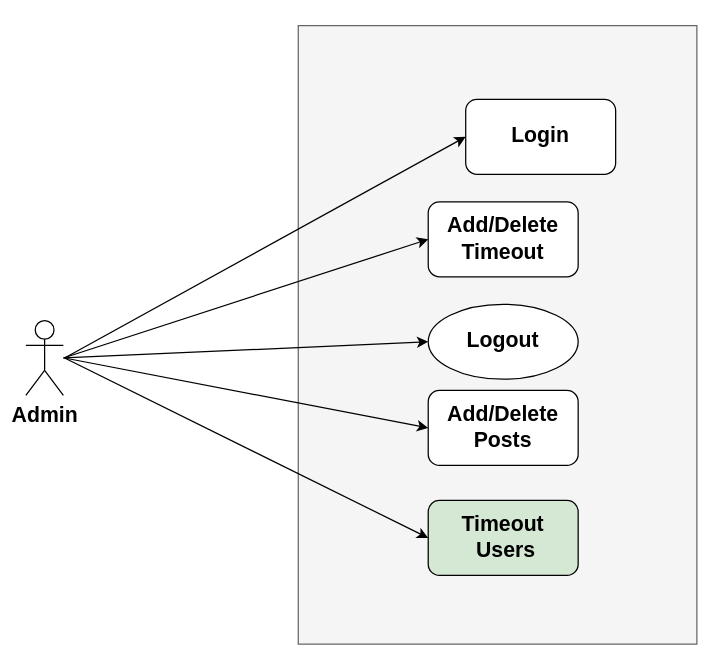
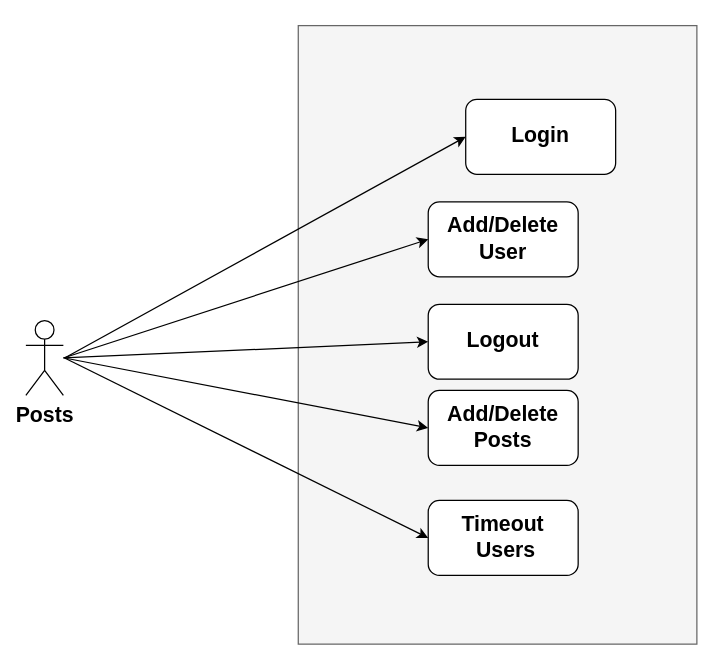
(503, 239) -> (503, 239)
(503, 342) -> (503, 342)
(45, 417) -> (45, 417)
(503, 538) -> (503, 538)
